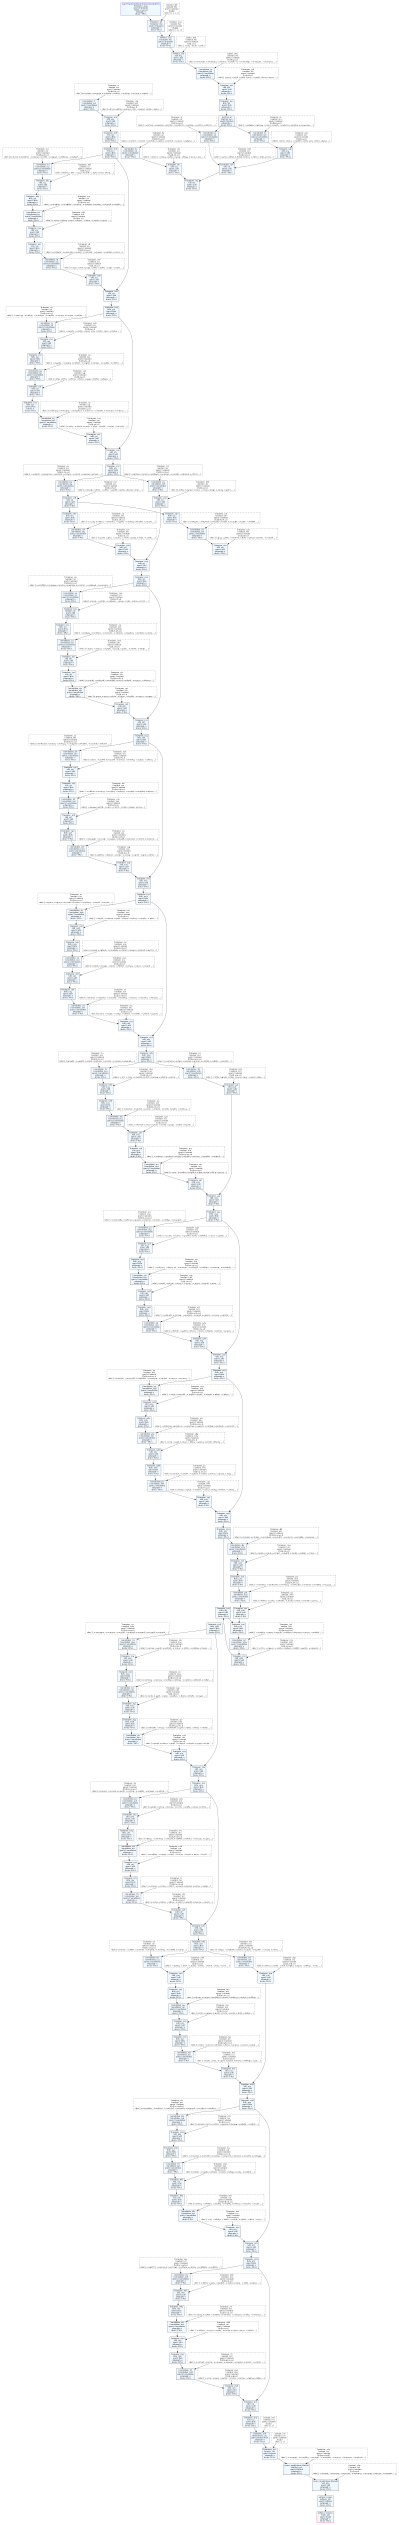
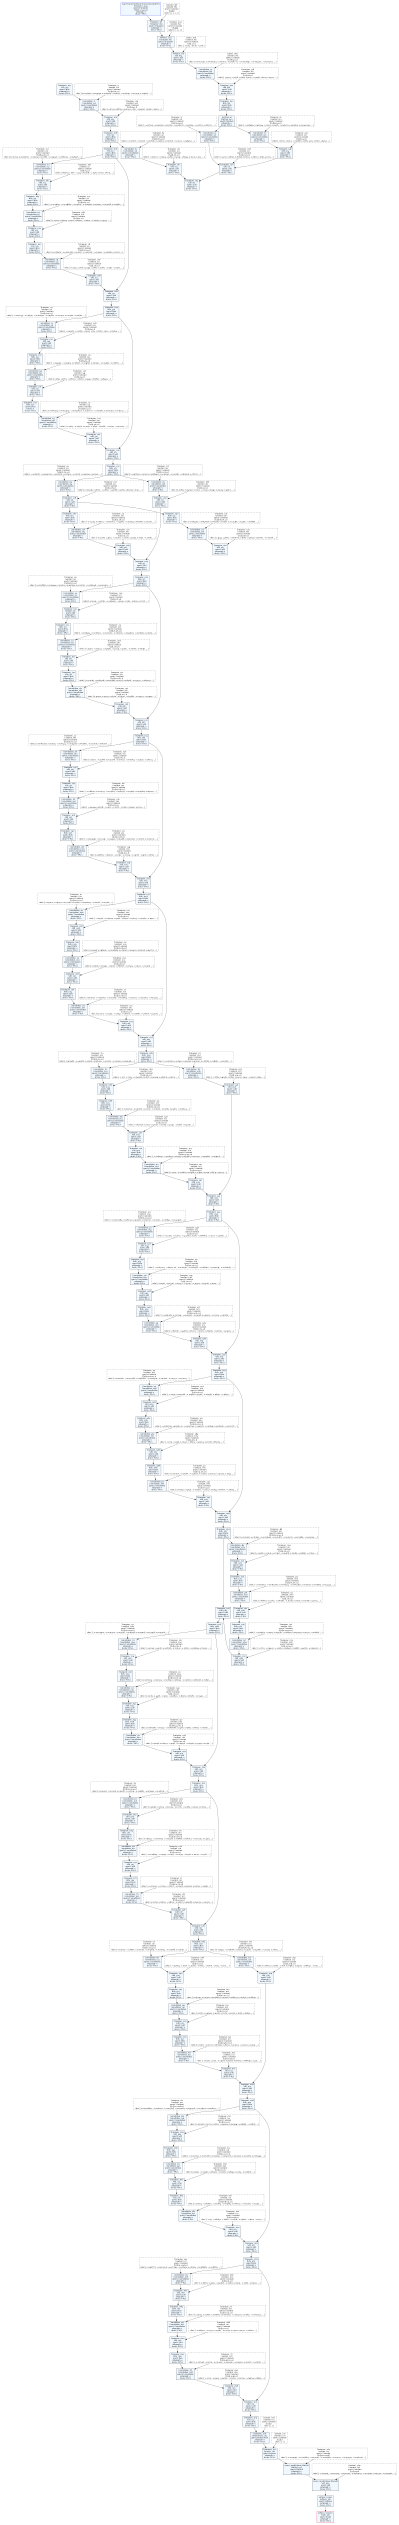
none -> (64, 89)
(230, 1620) -> (219, 1620)
